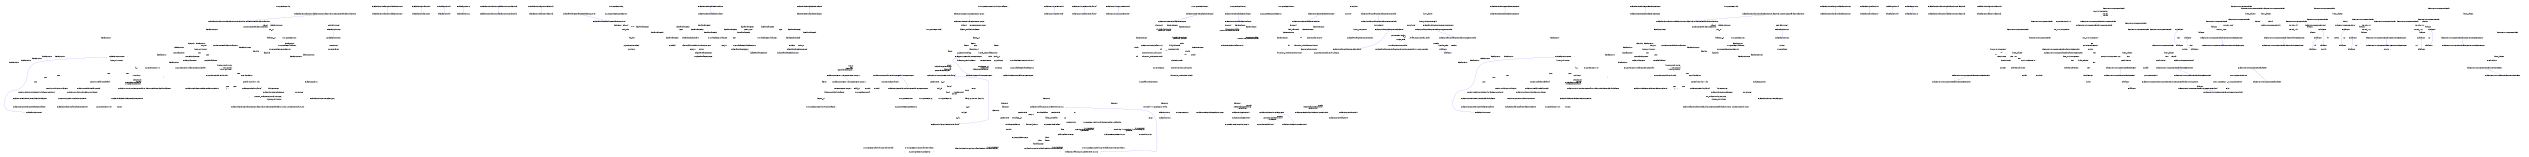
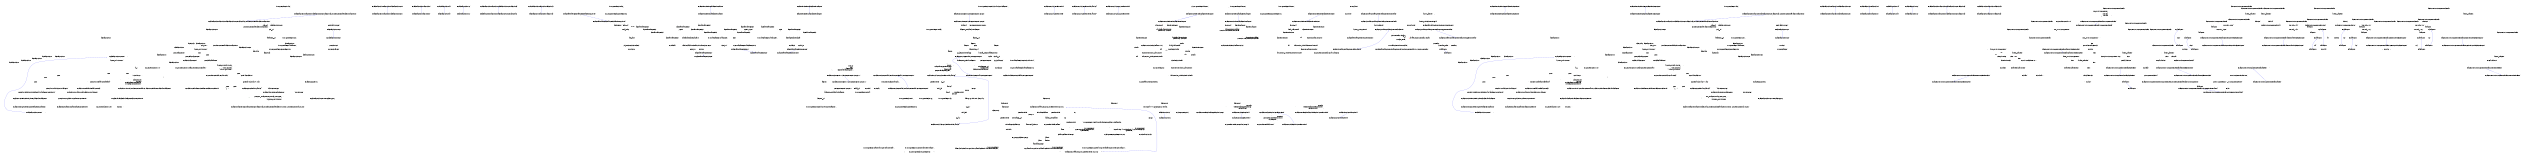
none -> (662, 26)
